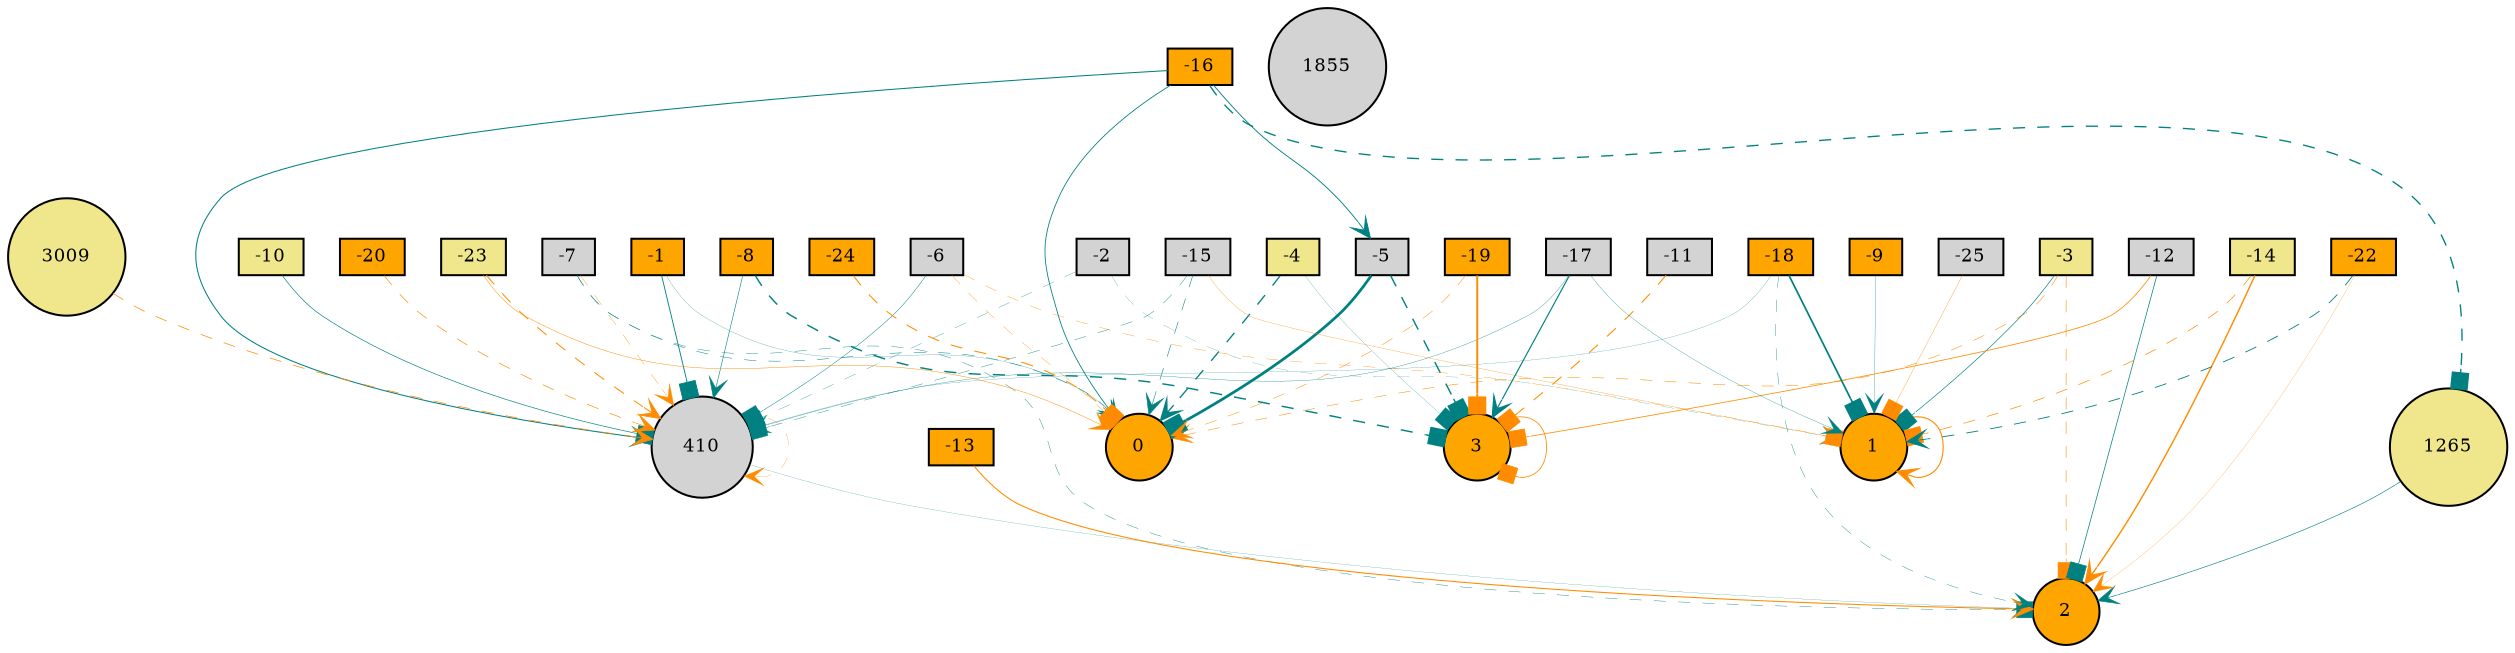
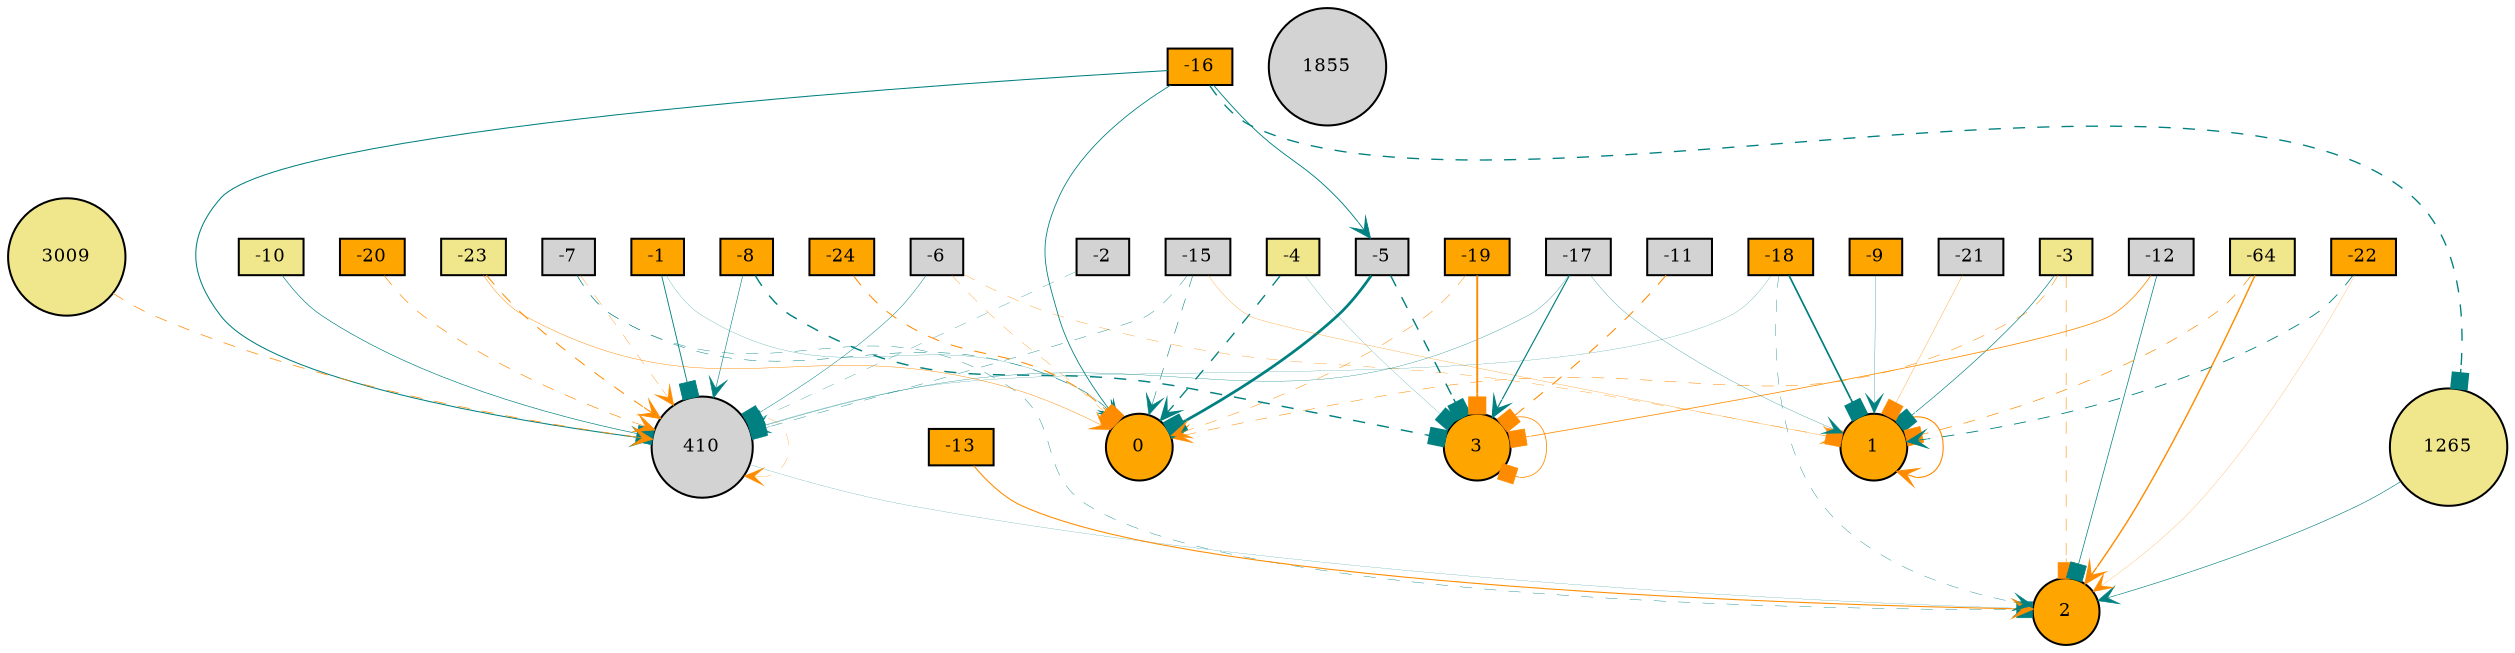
(1971, 257) -> (1971, 257)
(2262, 257) -> (2262, 257)
(1454, 377) -> none
